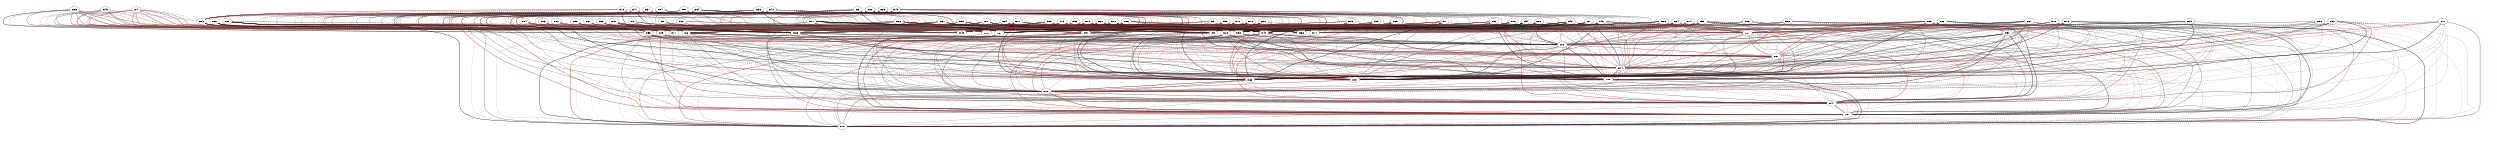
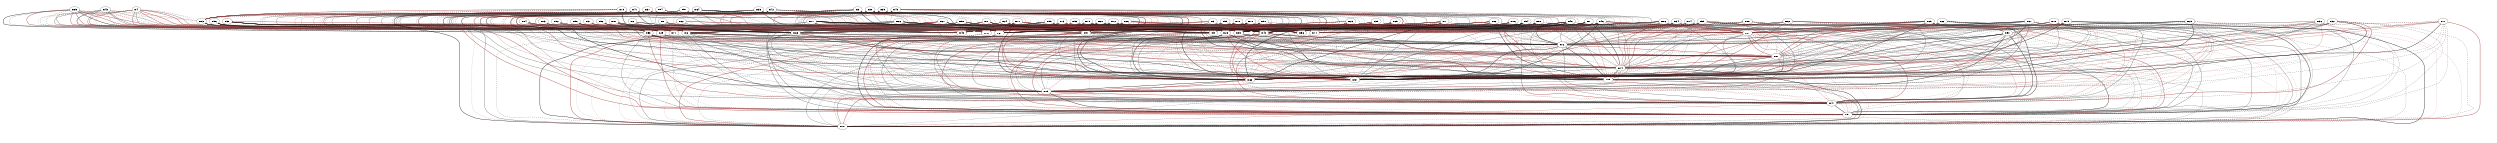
(912, 86) -> (890, 84)
